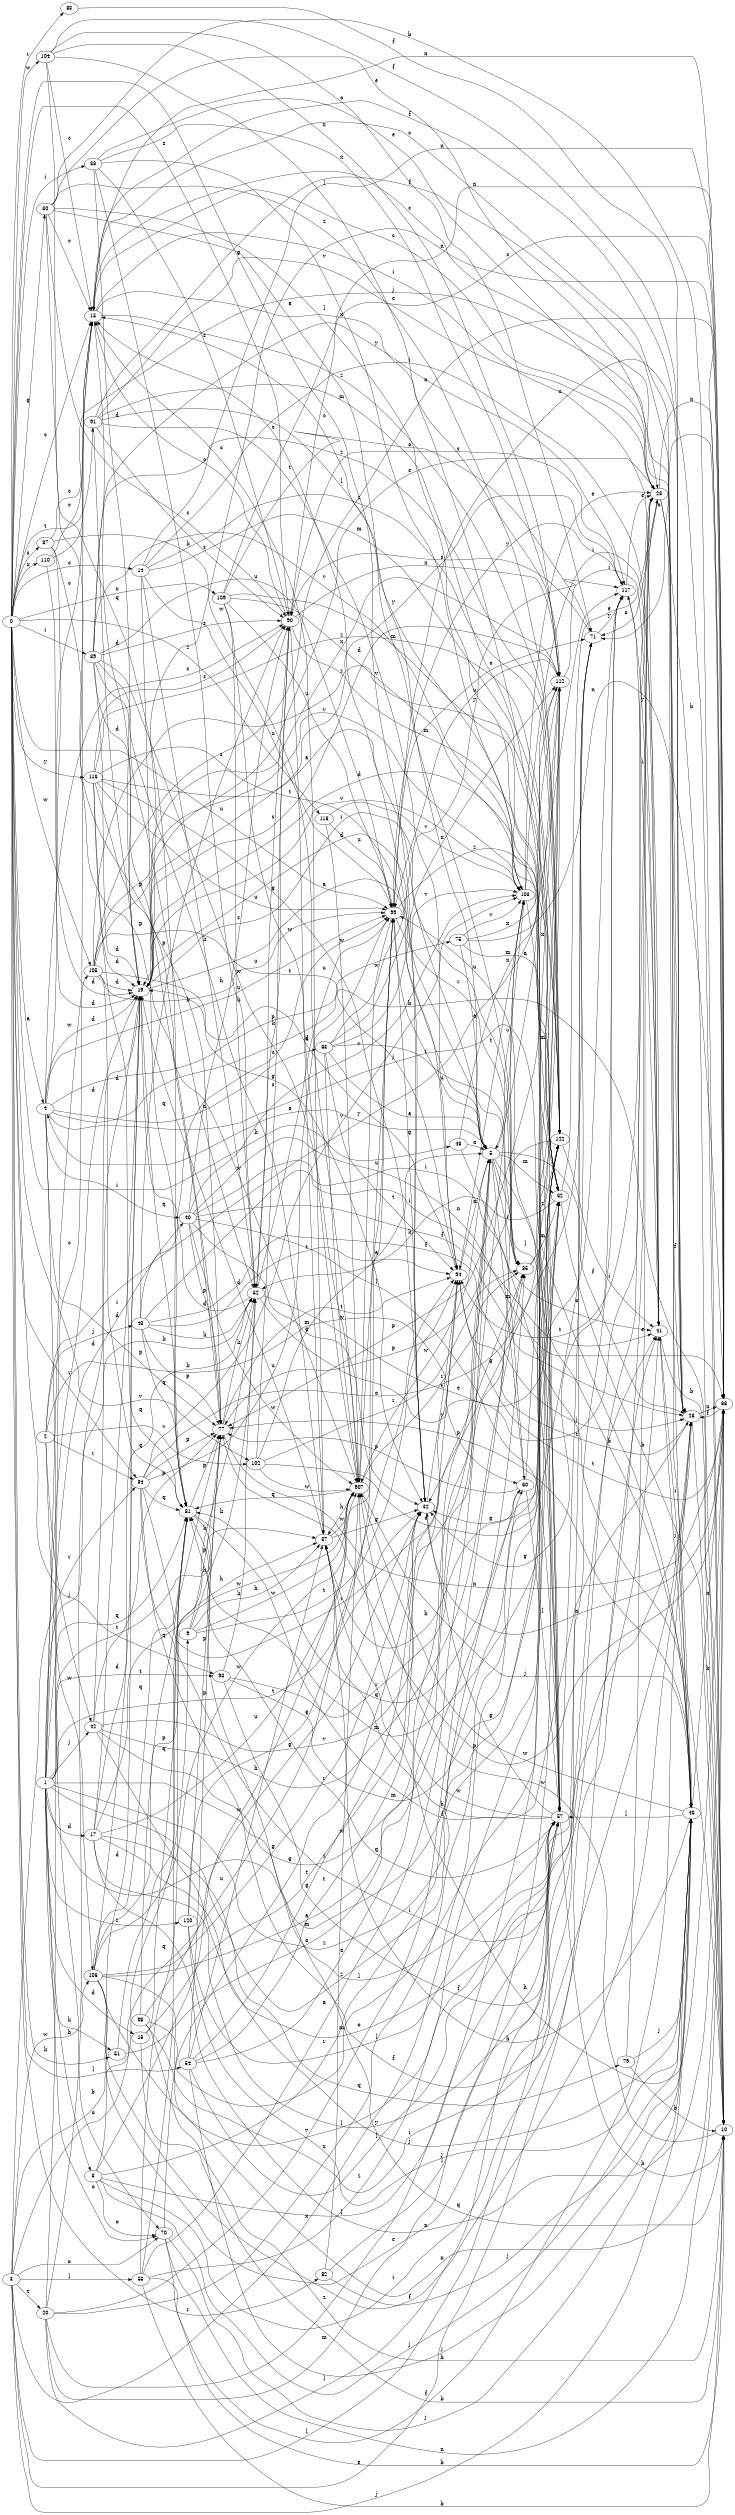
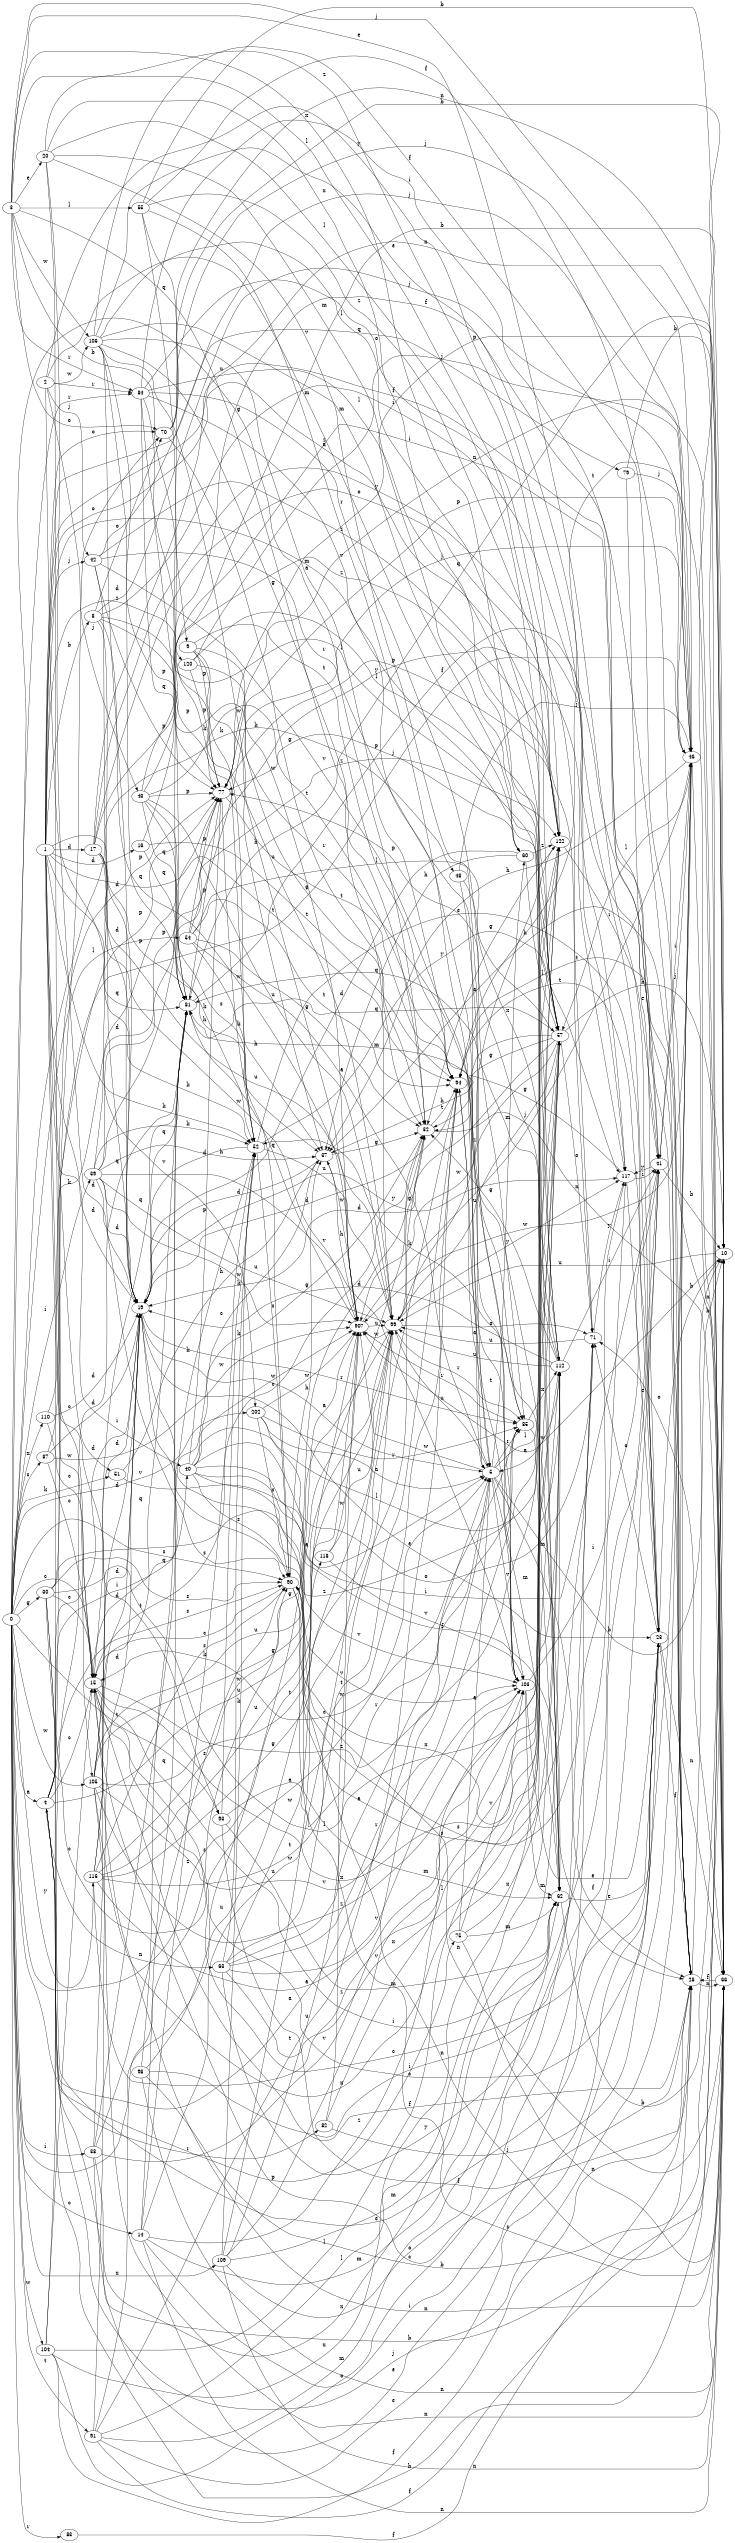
(280, 956) -> (236, 1559)
none -> (494, 1343)
(256, 1464) -> (256, 1412)
(374, 1828) -> (401, 573)
